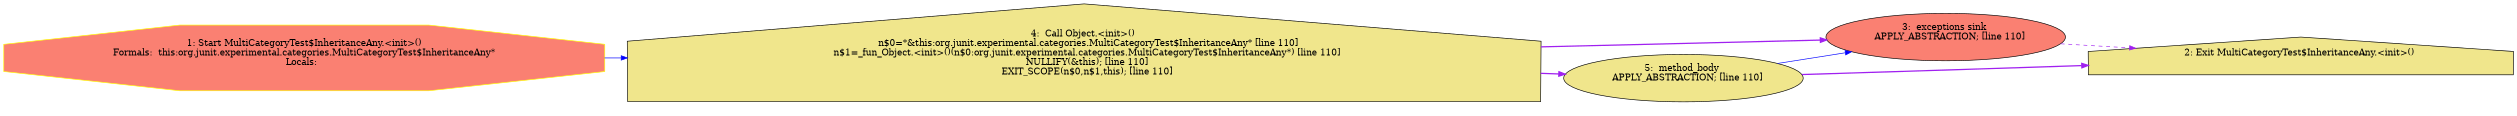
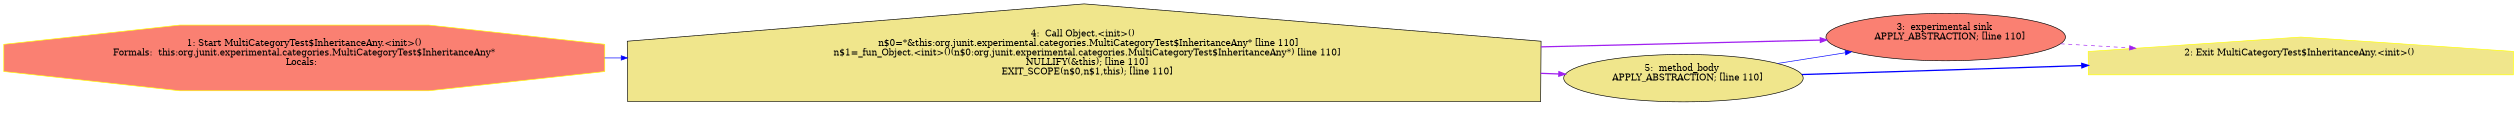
(1946, 37) -> (1946, 37)
(2301, 58) -> (2301, 58)
(1942, 70) -> (1942, 70)
